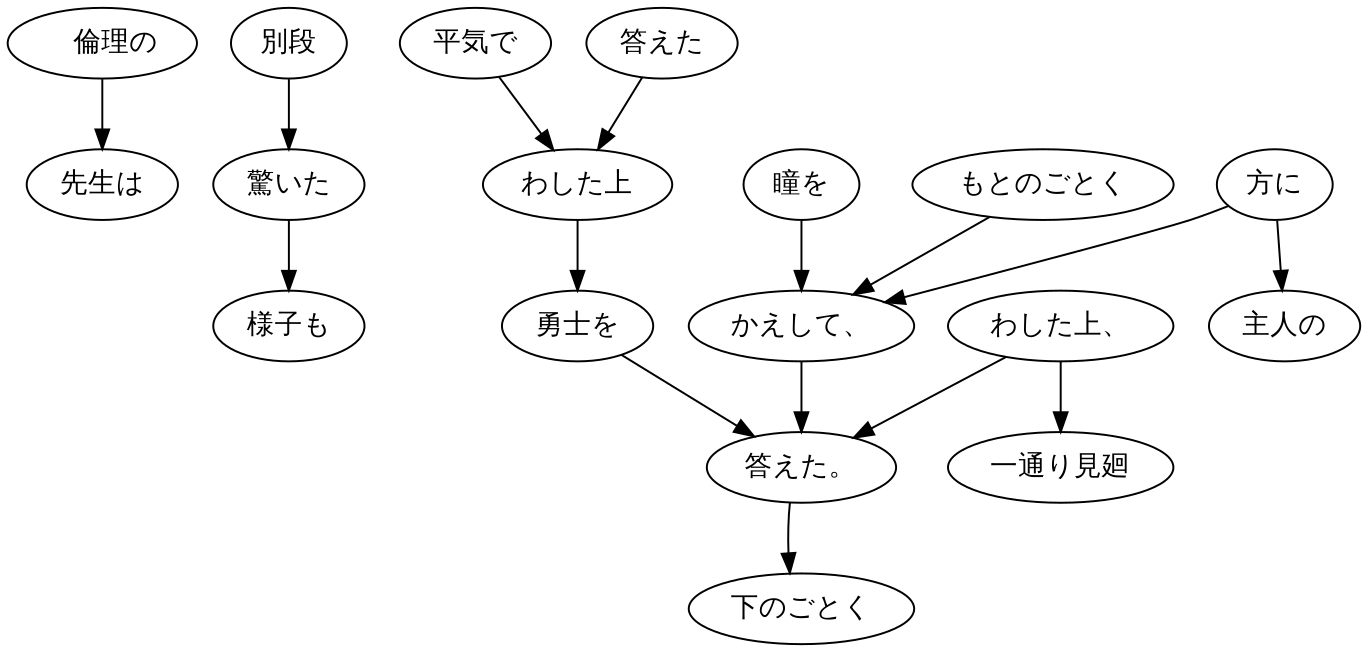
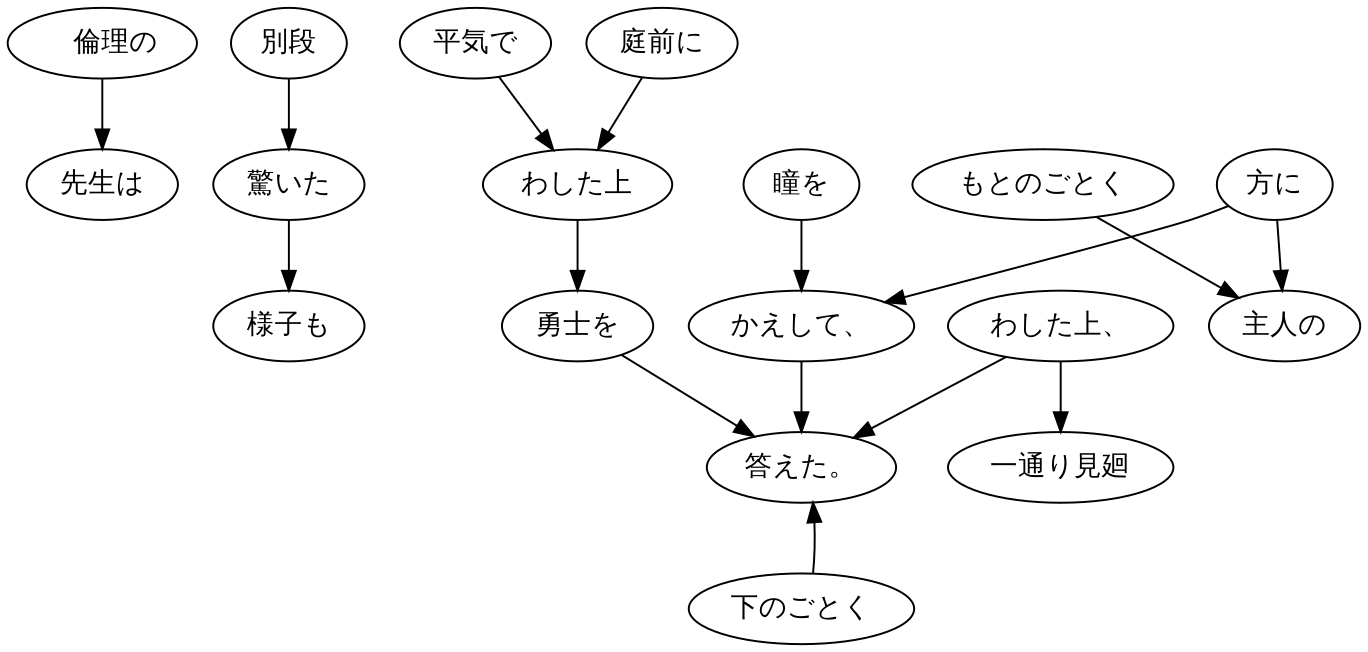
(662, 43) -> (662, 43)
(930, 251) -> (1159, 252)
(788, 528) -> (815, 548)
